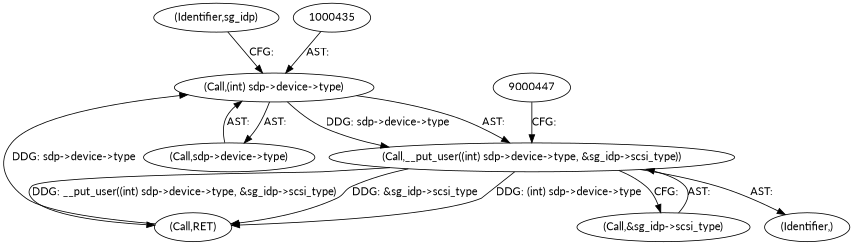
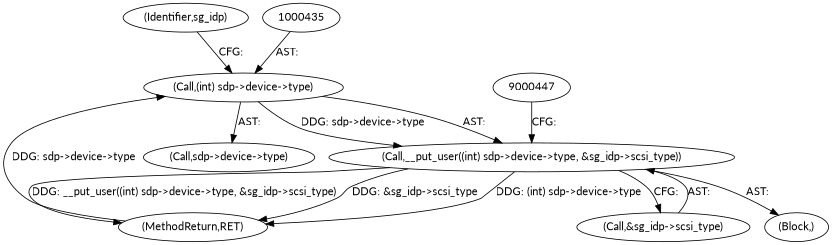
(224, 123) -> none
(193, 227) -> (193, 227)
(807, 227) -> (797, 227)
